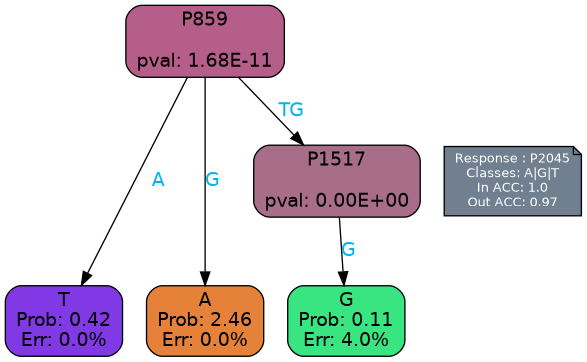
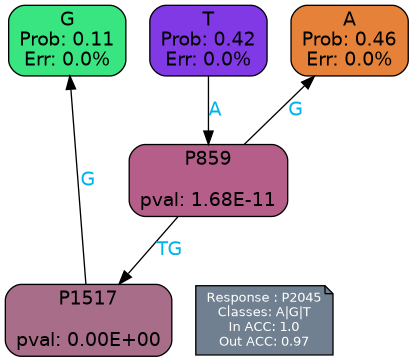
(137, 175) -> (208, 104)
(205, 321) -> (350, 41)
(346, 321) -> (67, 41)
